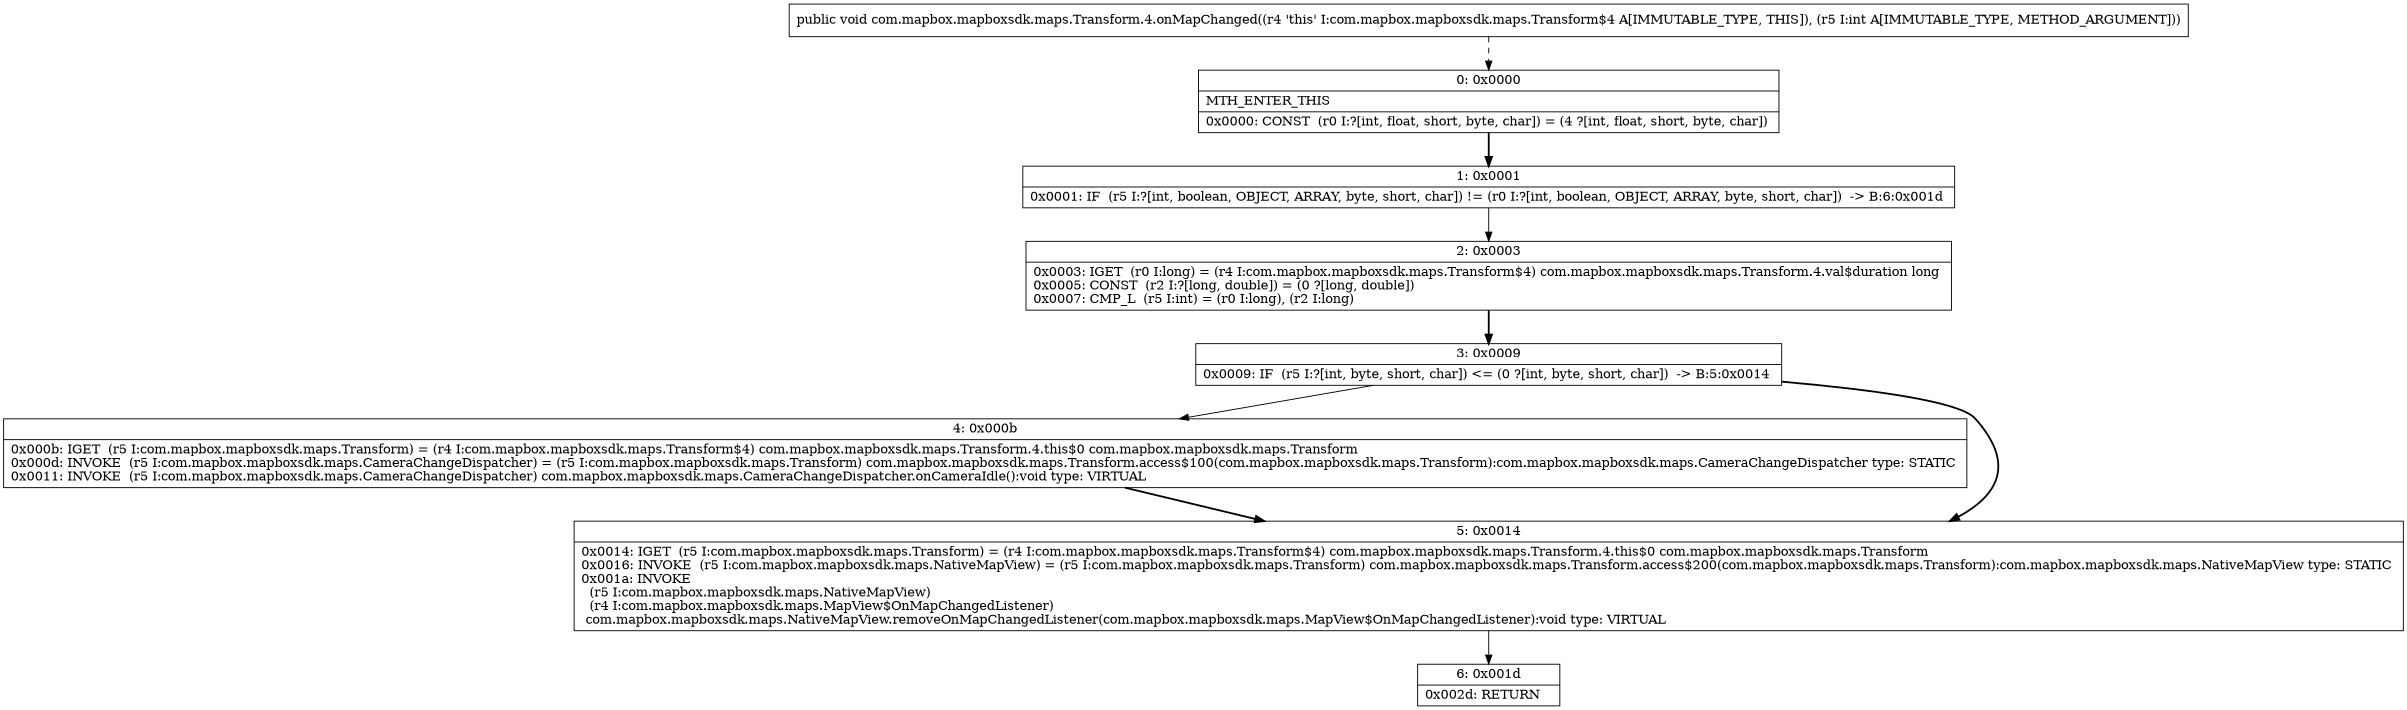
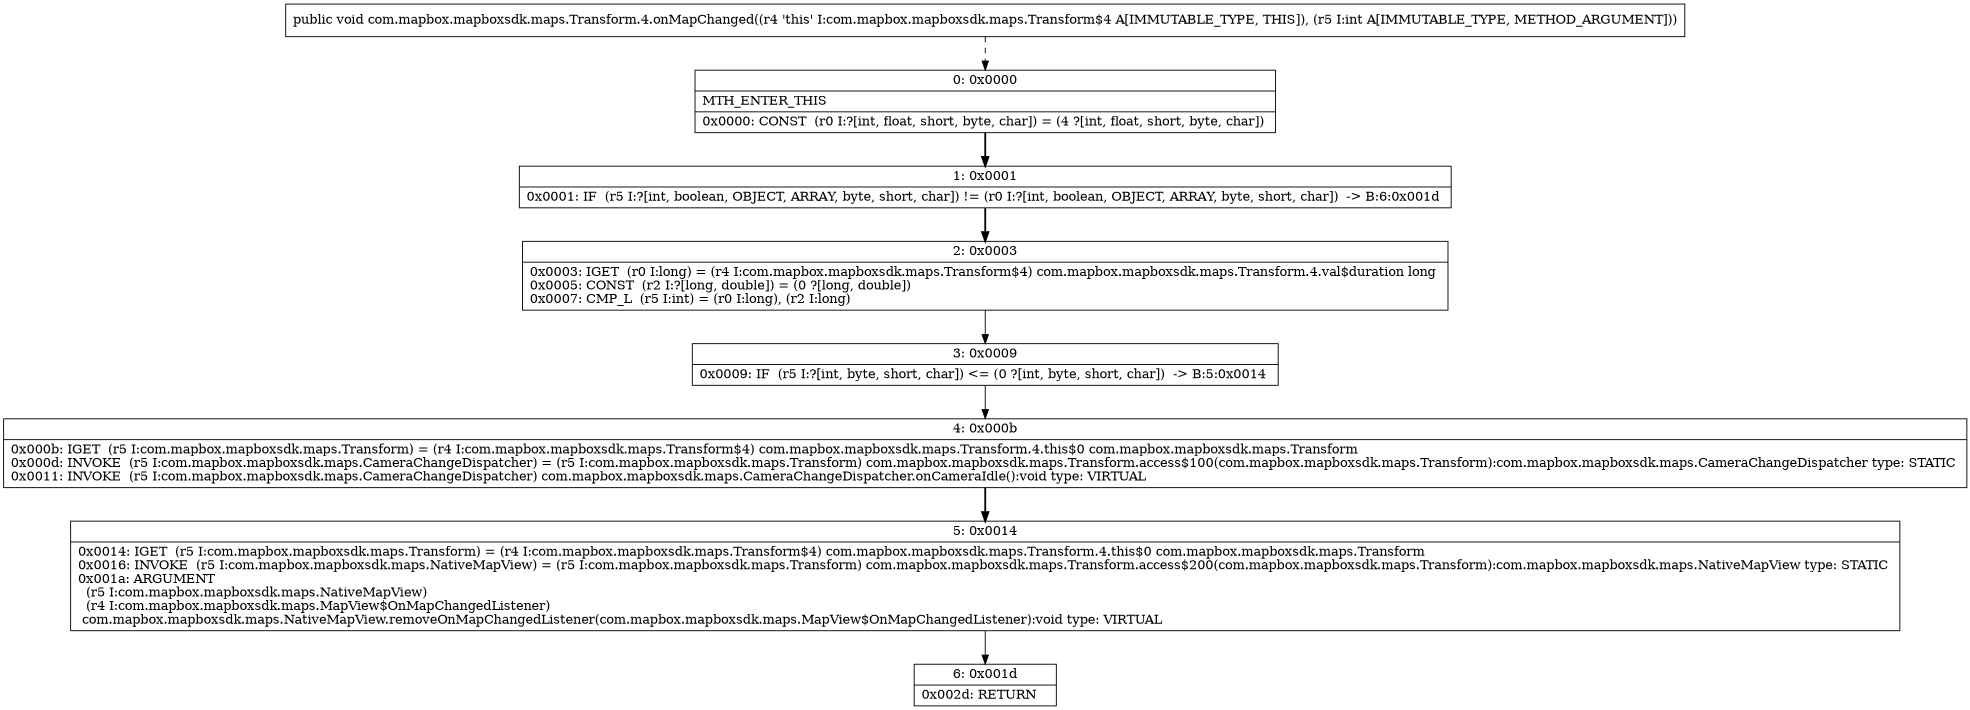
(1489, 220) -> (985, 220)
(1489, 322) -> (985, 322)
(1940, 404) -> none
(640, 579) -> (150, 579)
